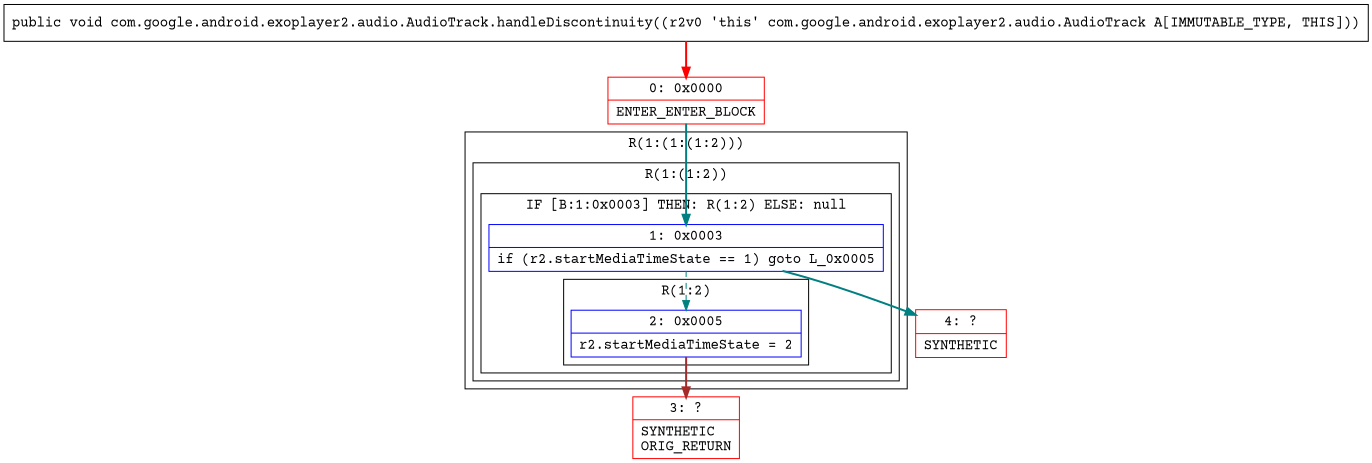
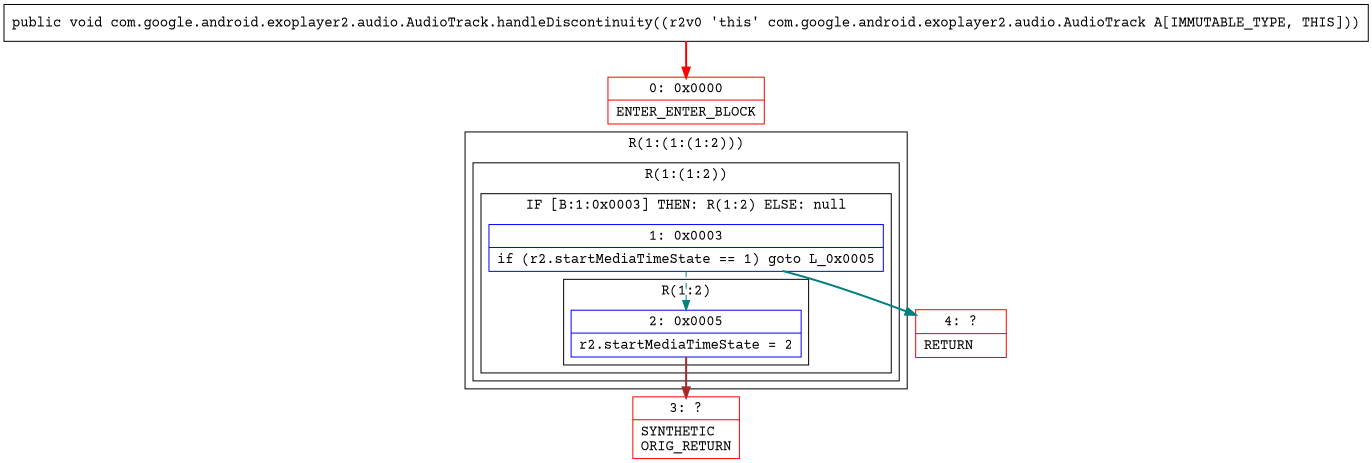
(686, 169) -> none
(961, 345) -> (949, 345)
